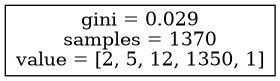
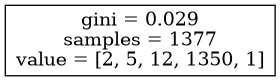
(140, 41) -> (140, 41)
